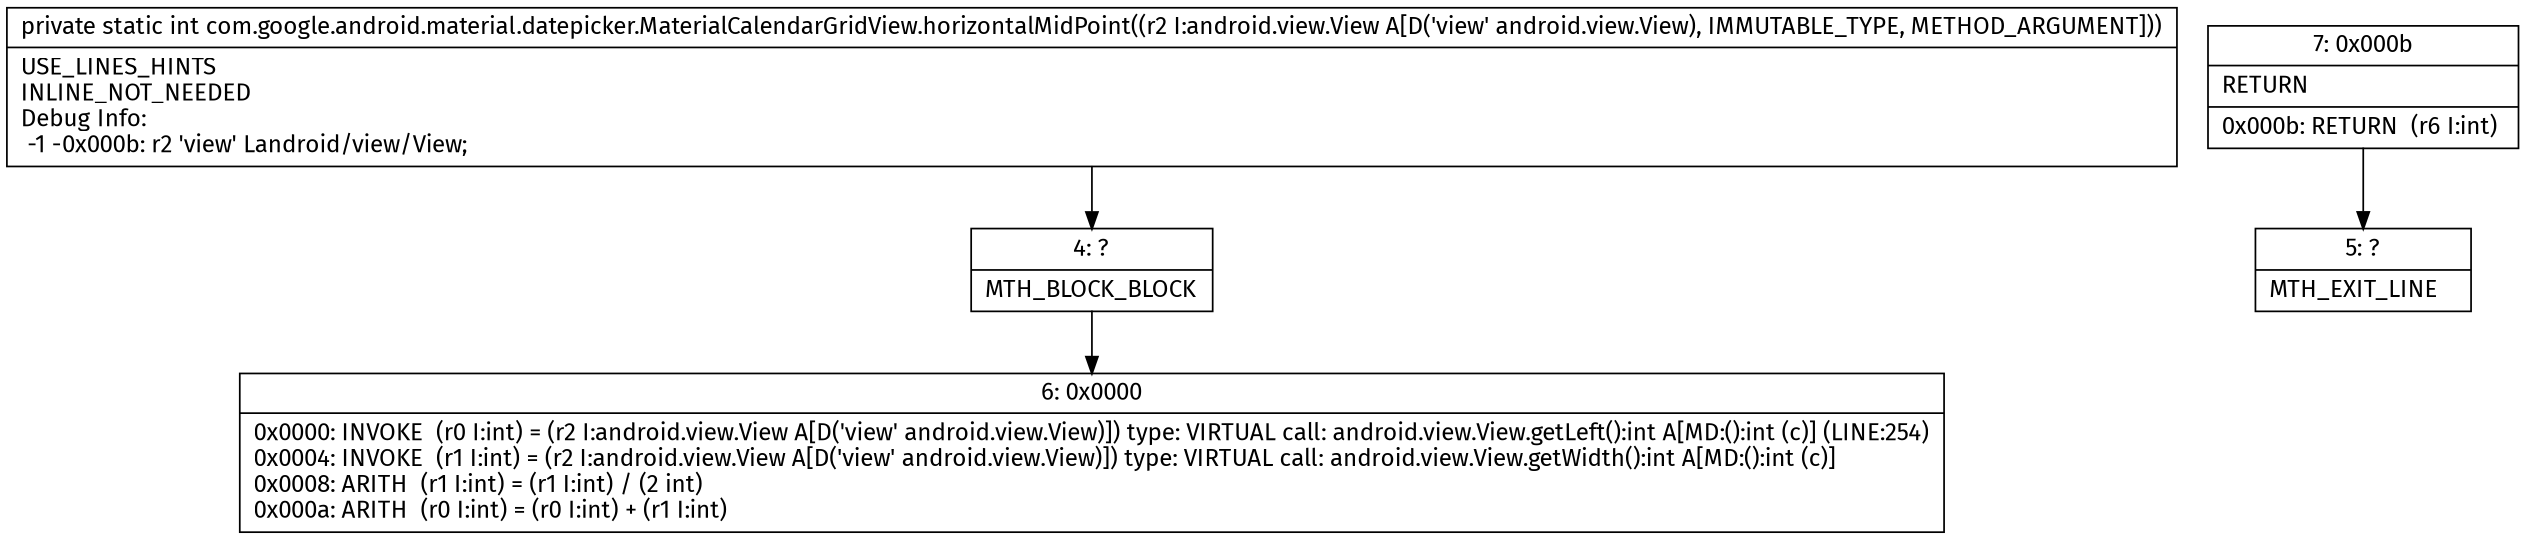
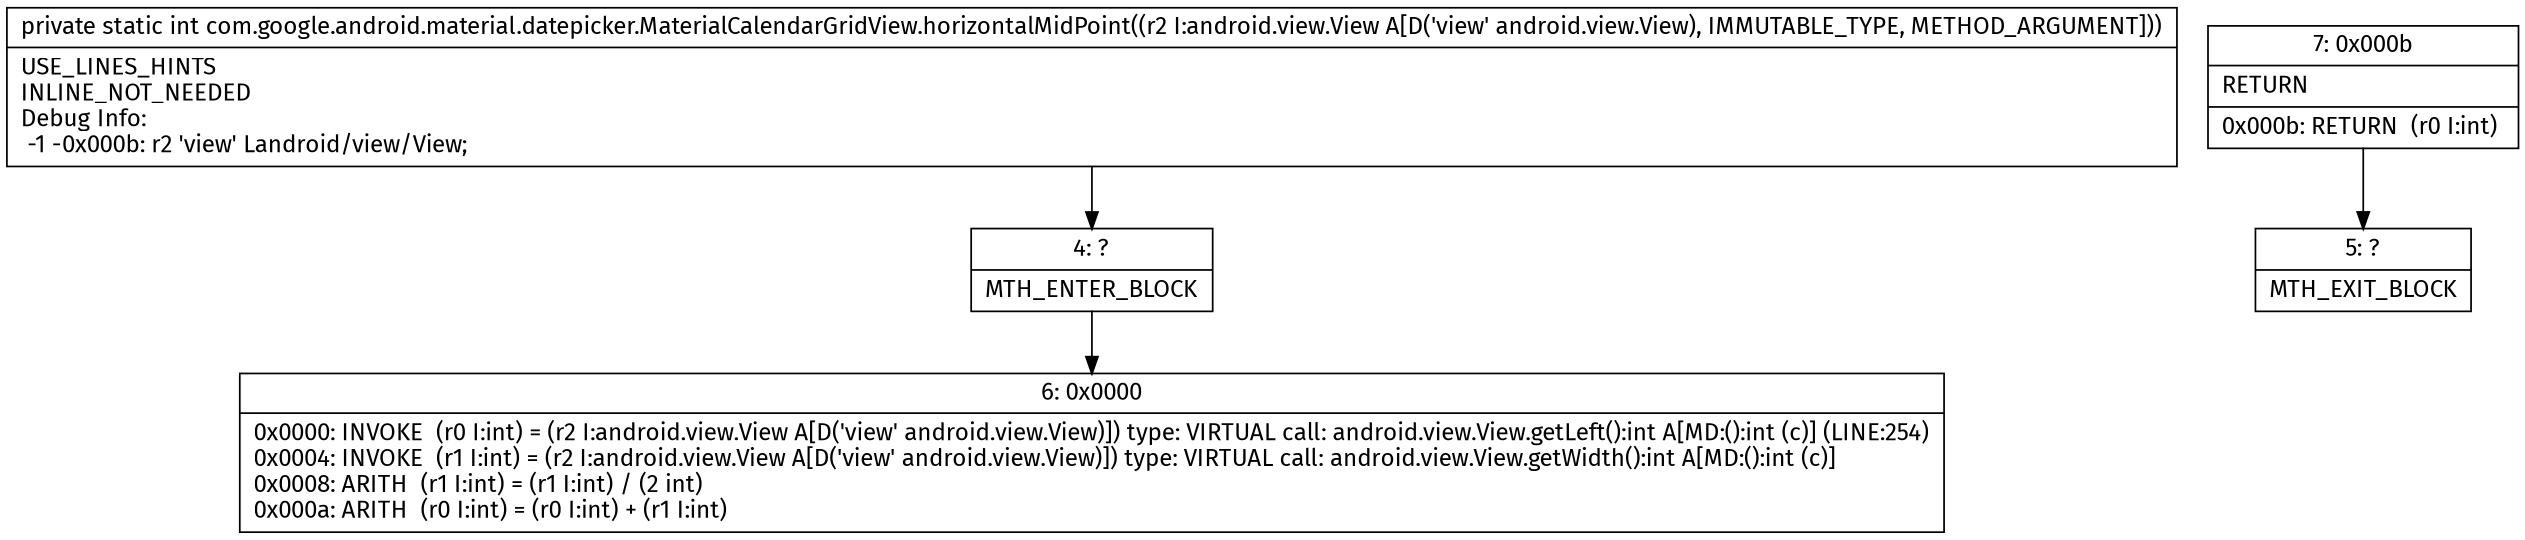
(2363, 127) -> (2363, 127)
(1091, 290) -> (1092, 290)
(2354, 290) -> (2363, 290)
